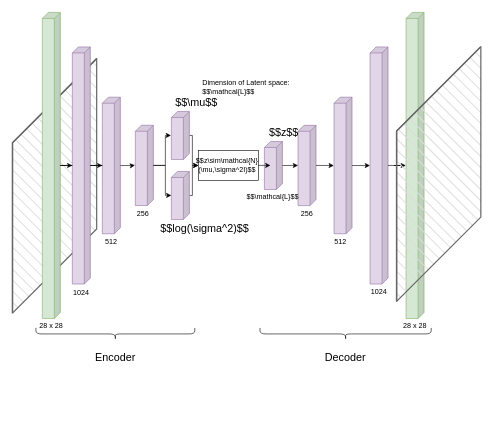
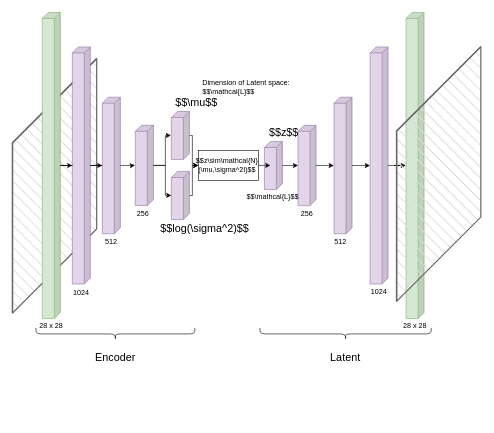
(345, 357) -> (345, 357)
